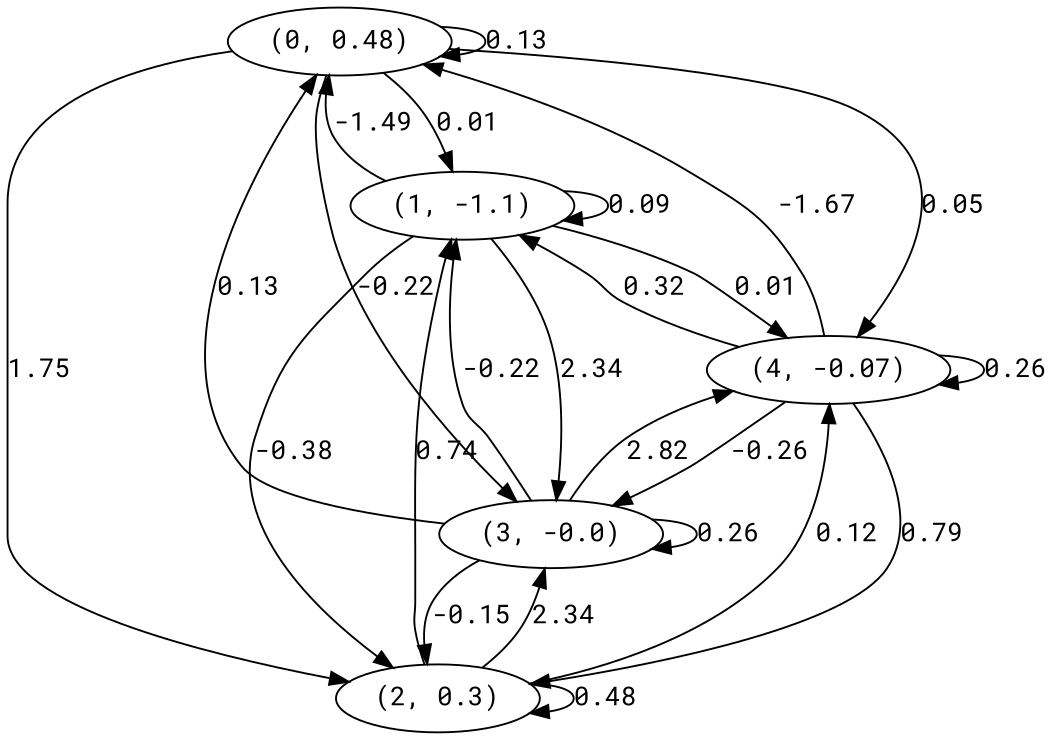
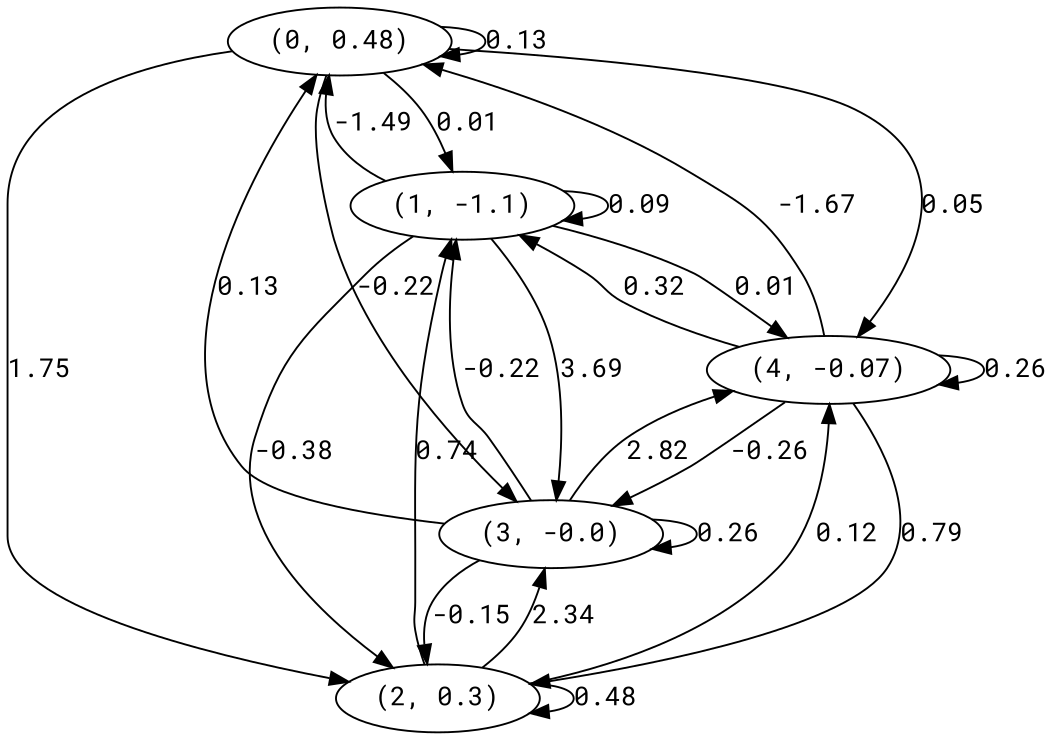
(593, 370) -> (593, 370)
